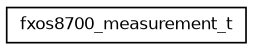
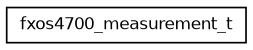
(126, 25) -> (126, 25)
